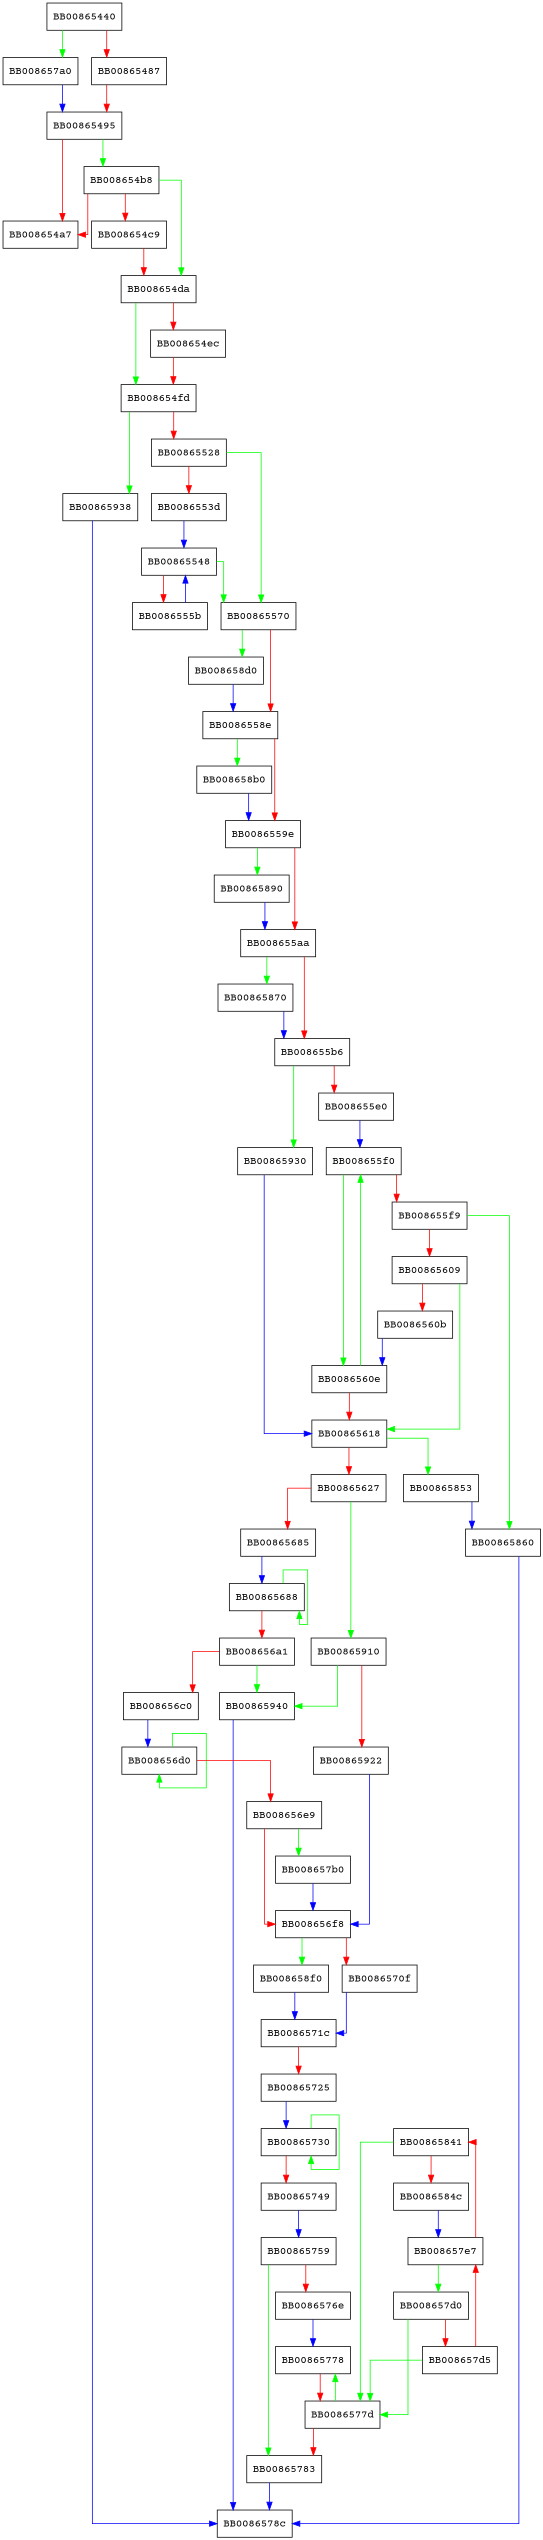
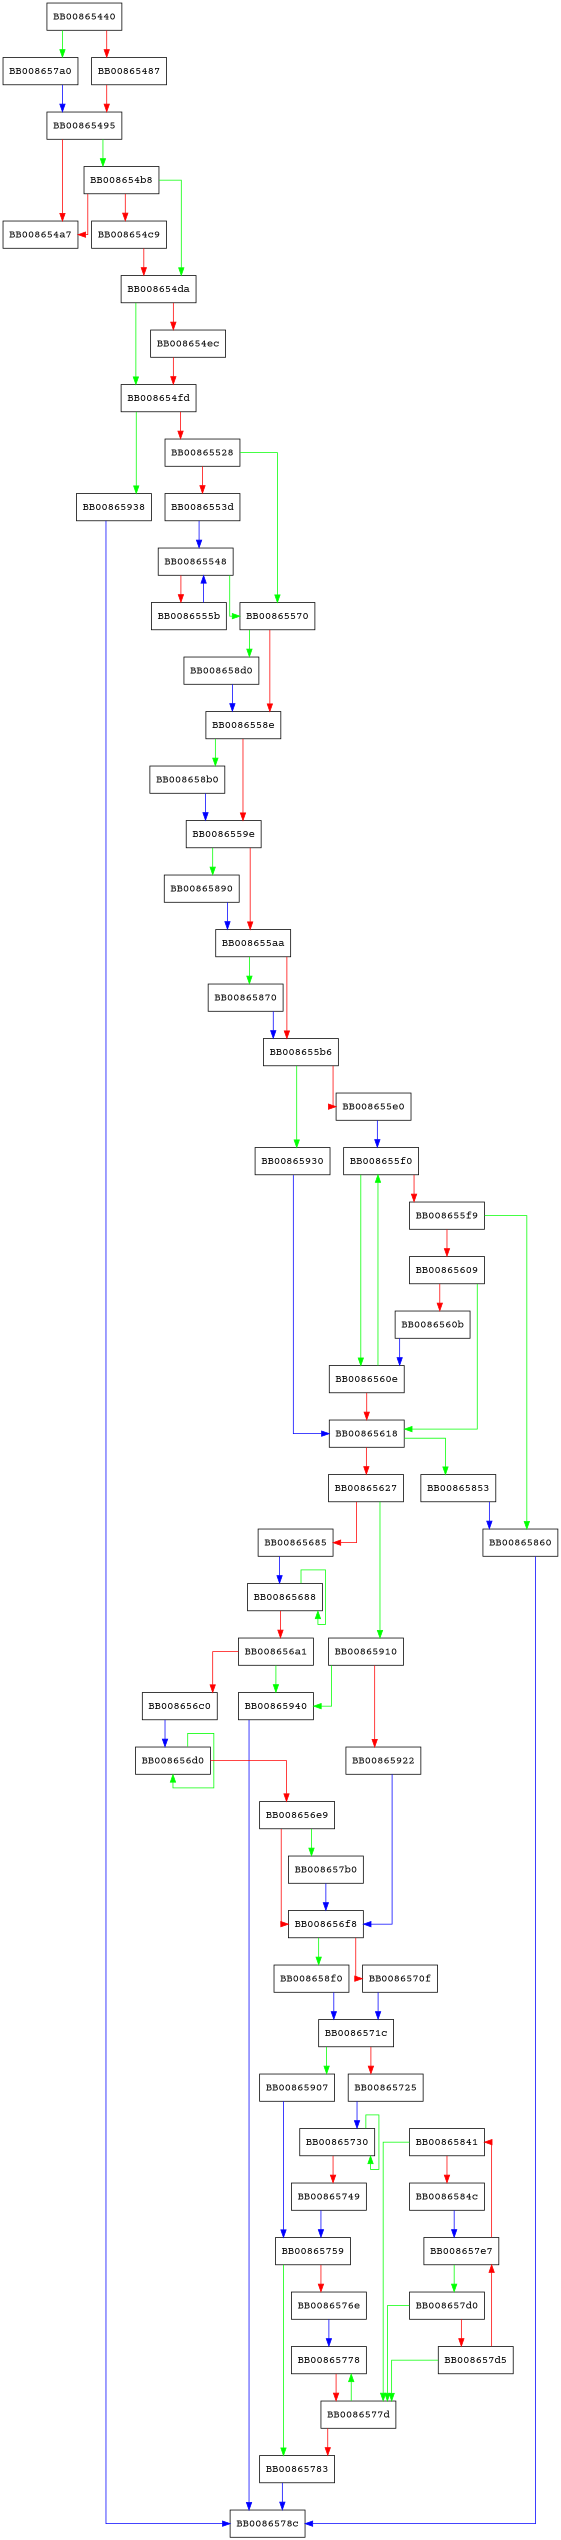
none -> (297, 2088)
